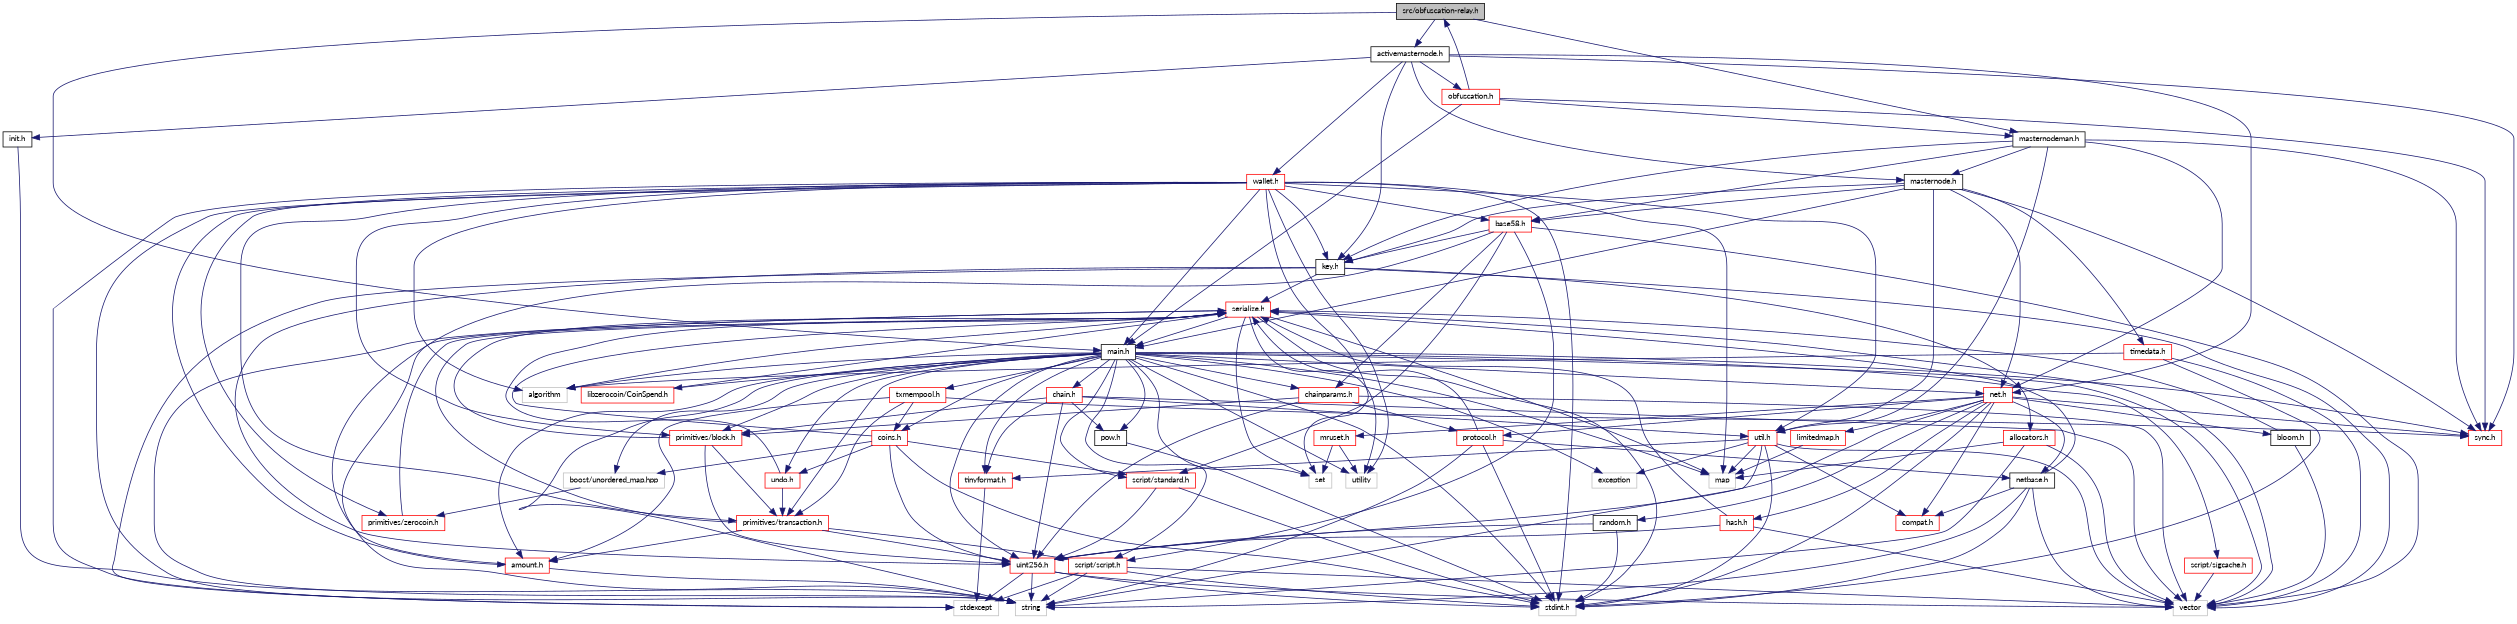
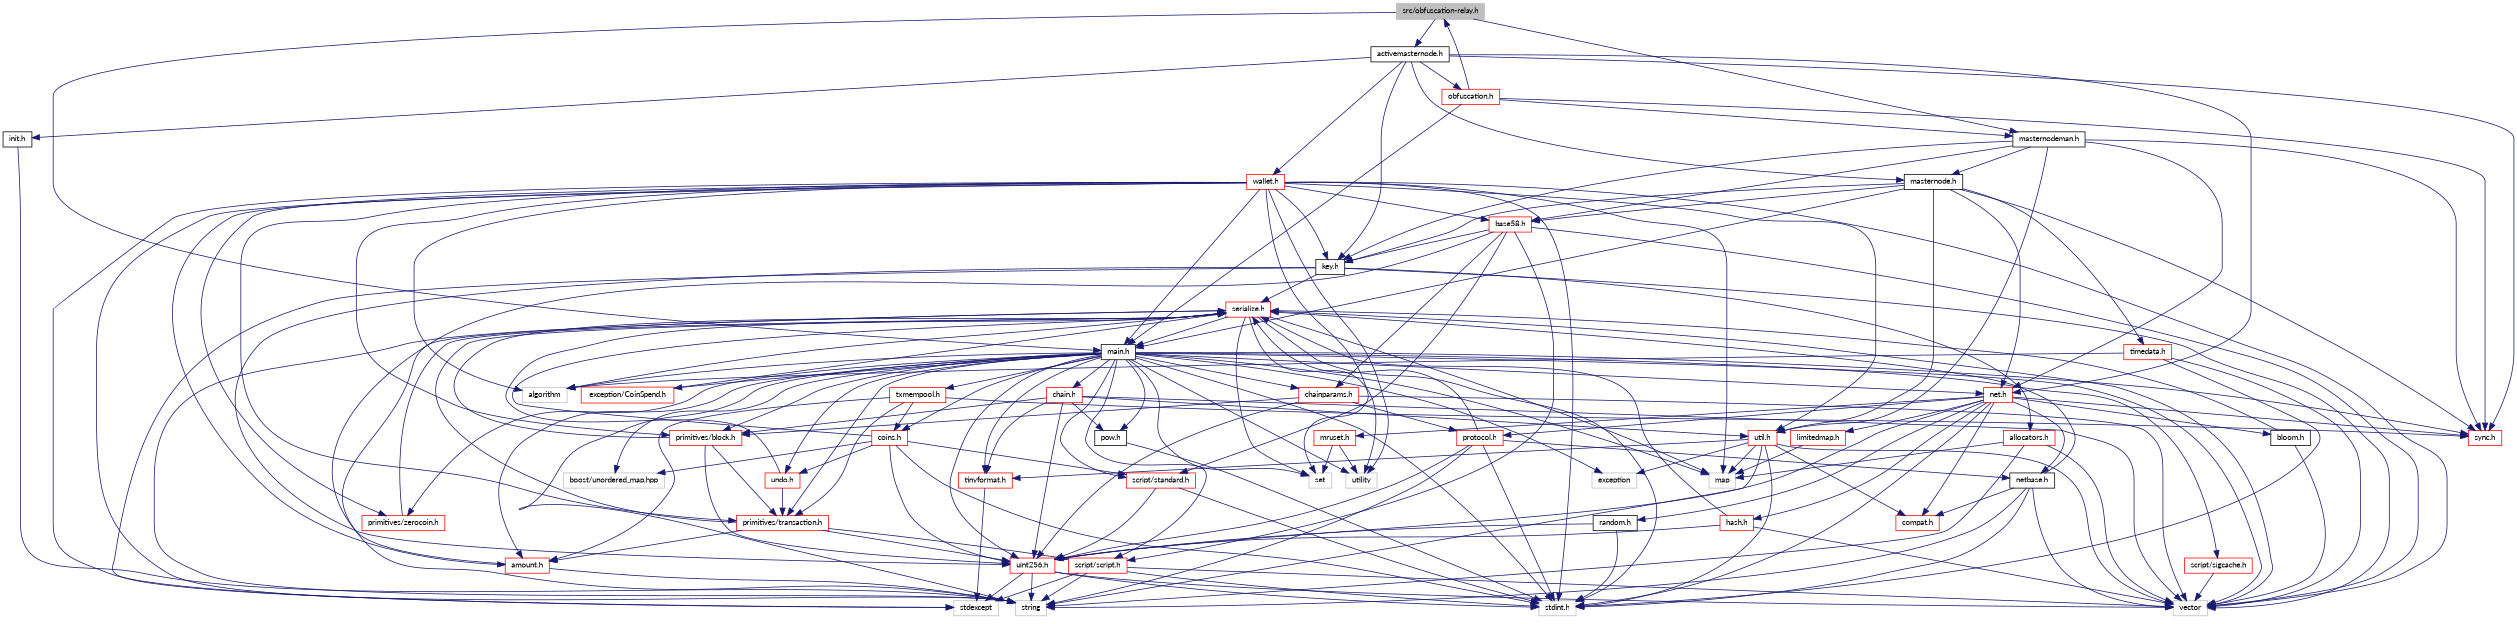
(1440, 11) -> (1440, 11)
none -> (2045, 274)
(628, 395) -> (628, 395)
(512, 501) -> (701, 392)
none -> (1282, 518)
